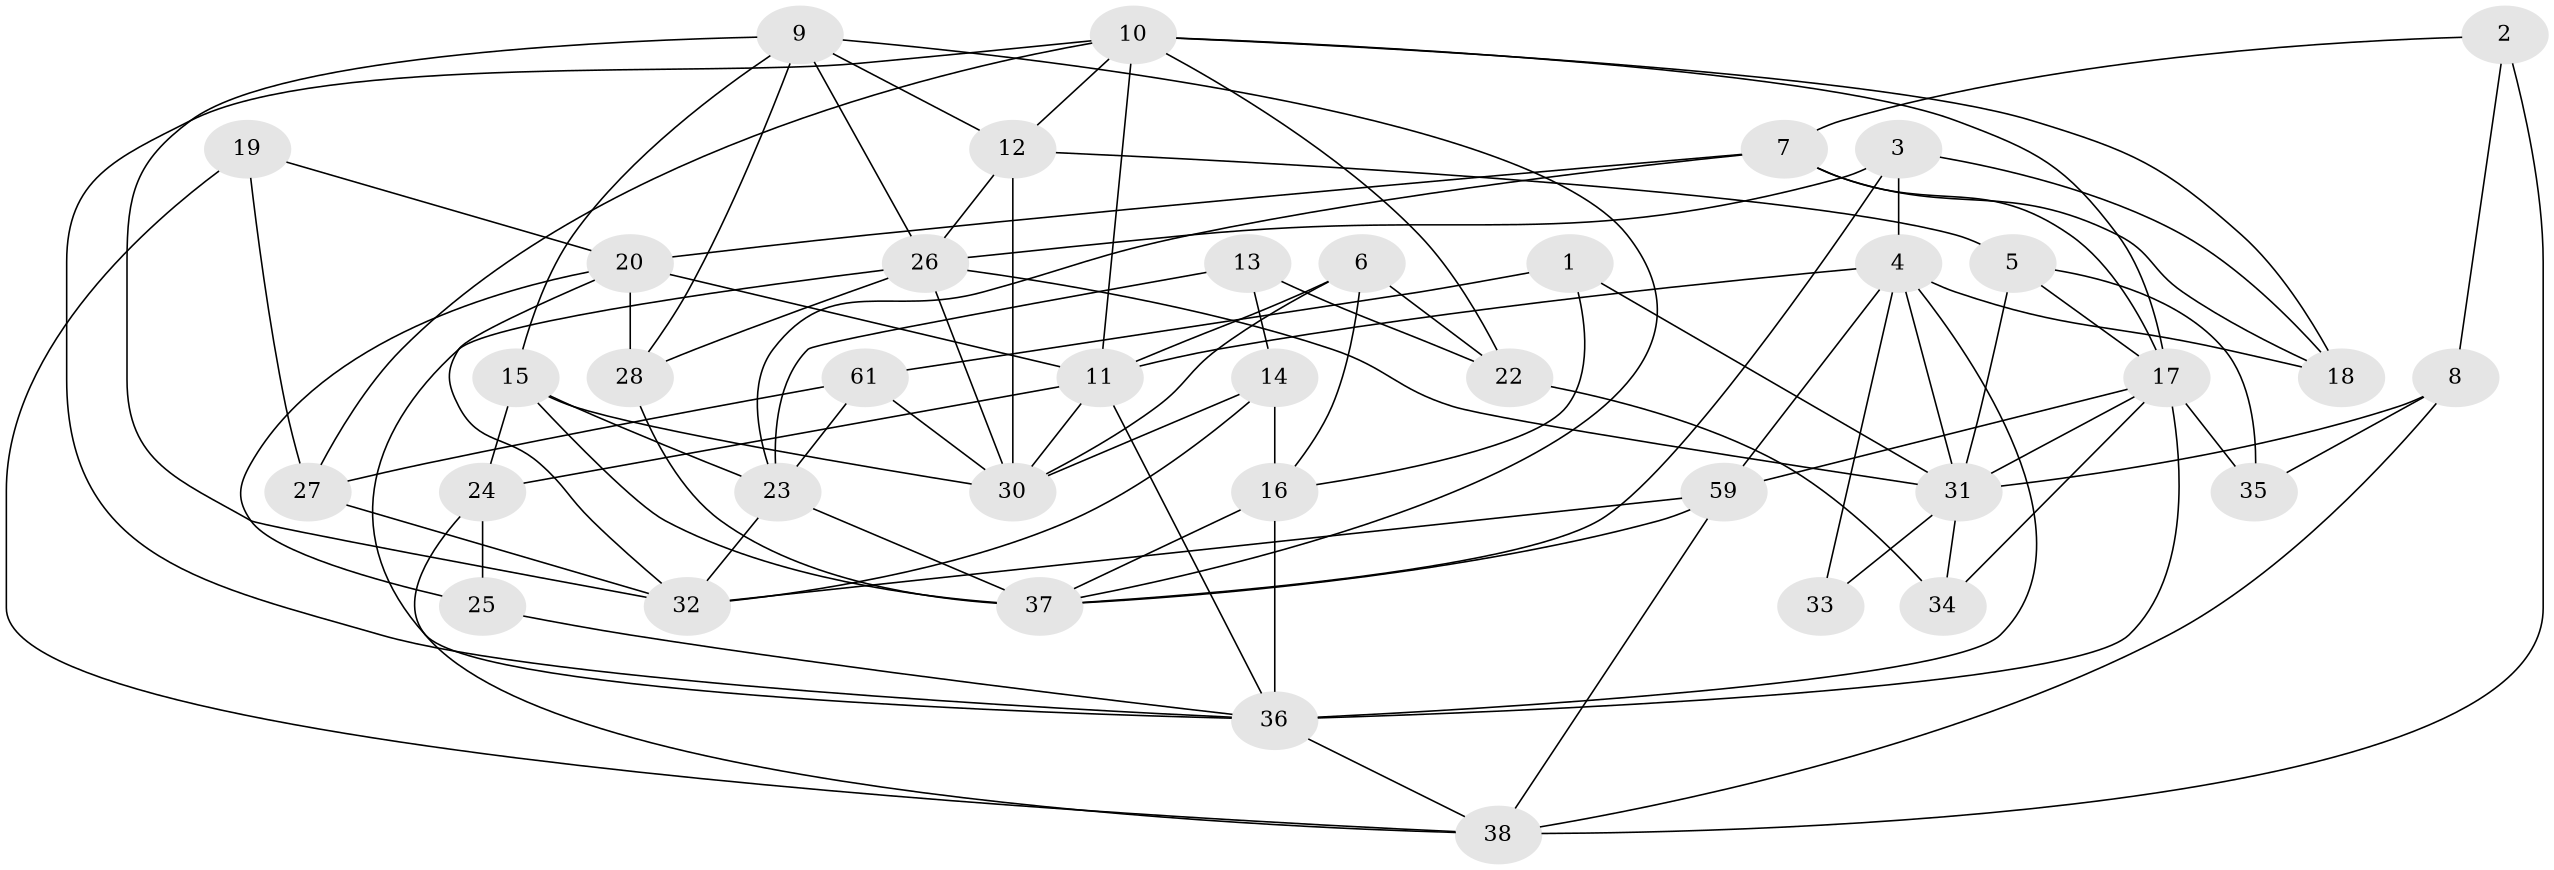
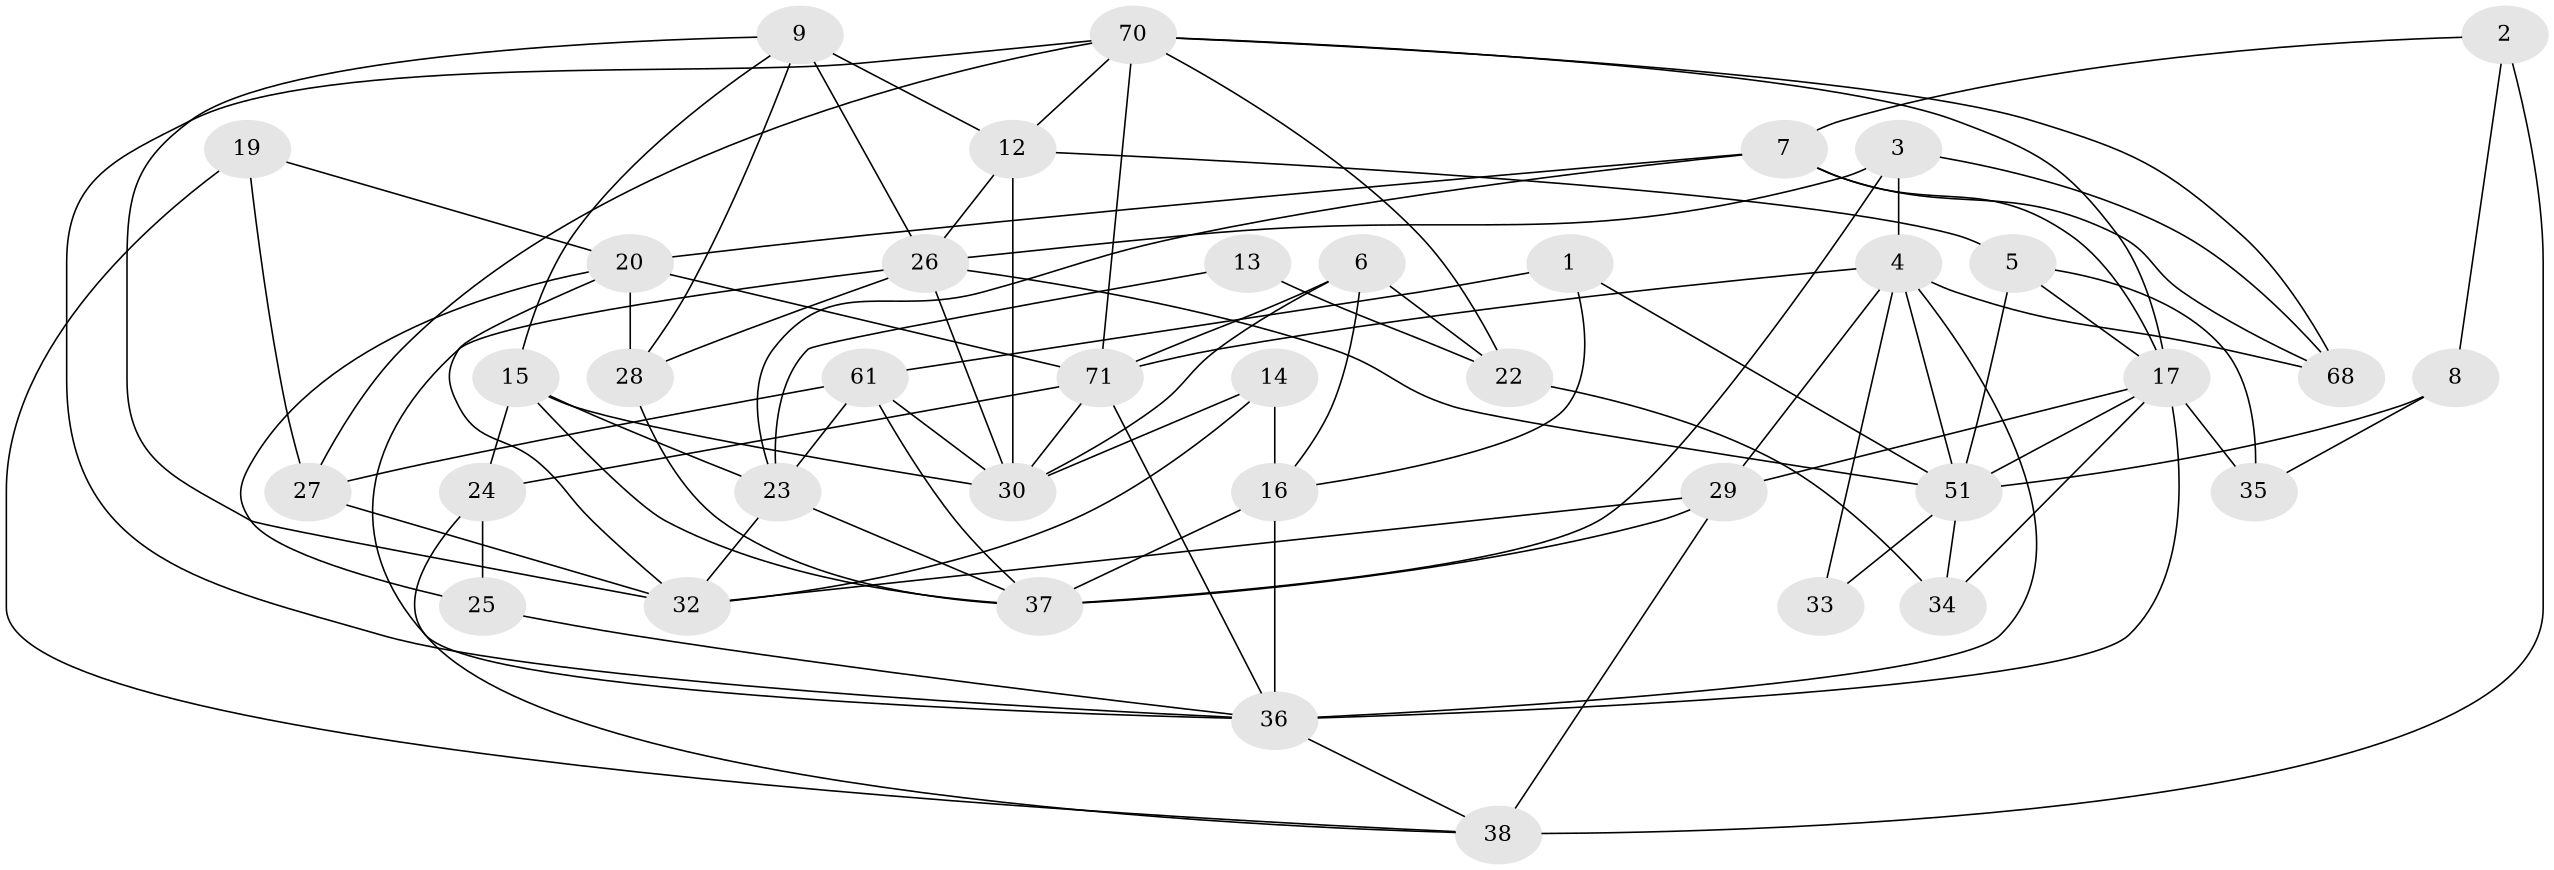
(1133, 35) -> (1133, 35)
(1630, 242) -> (940, 500)
(1261, 320) -> none
(1100, 378) -> (1100, 378)
(2342, 378) -> (2342, 378)
(1724, 492) -> (1724, 492)
(1959, 492) -> (1959, 492)
(2030, 696) -> none
